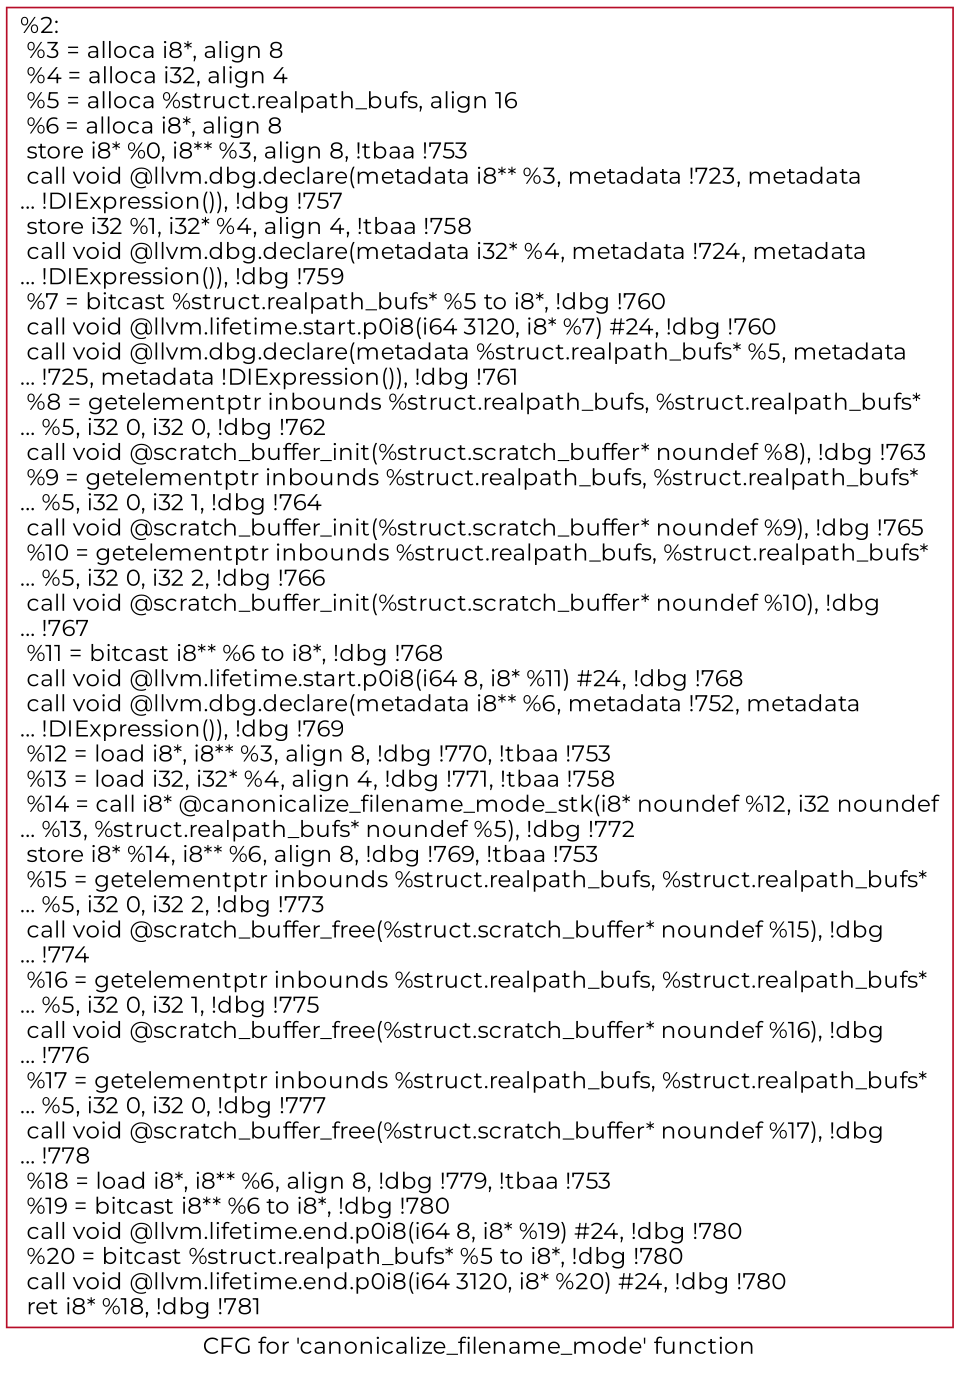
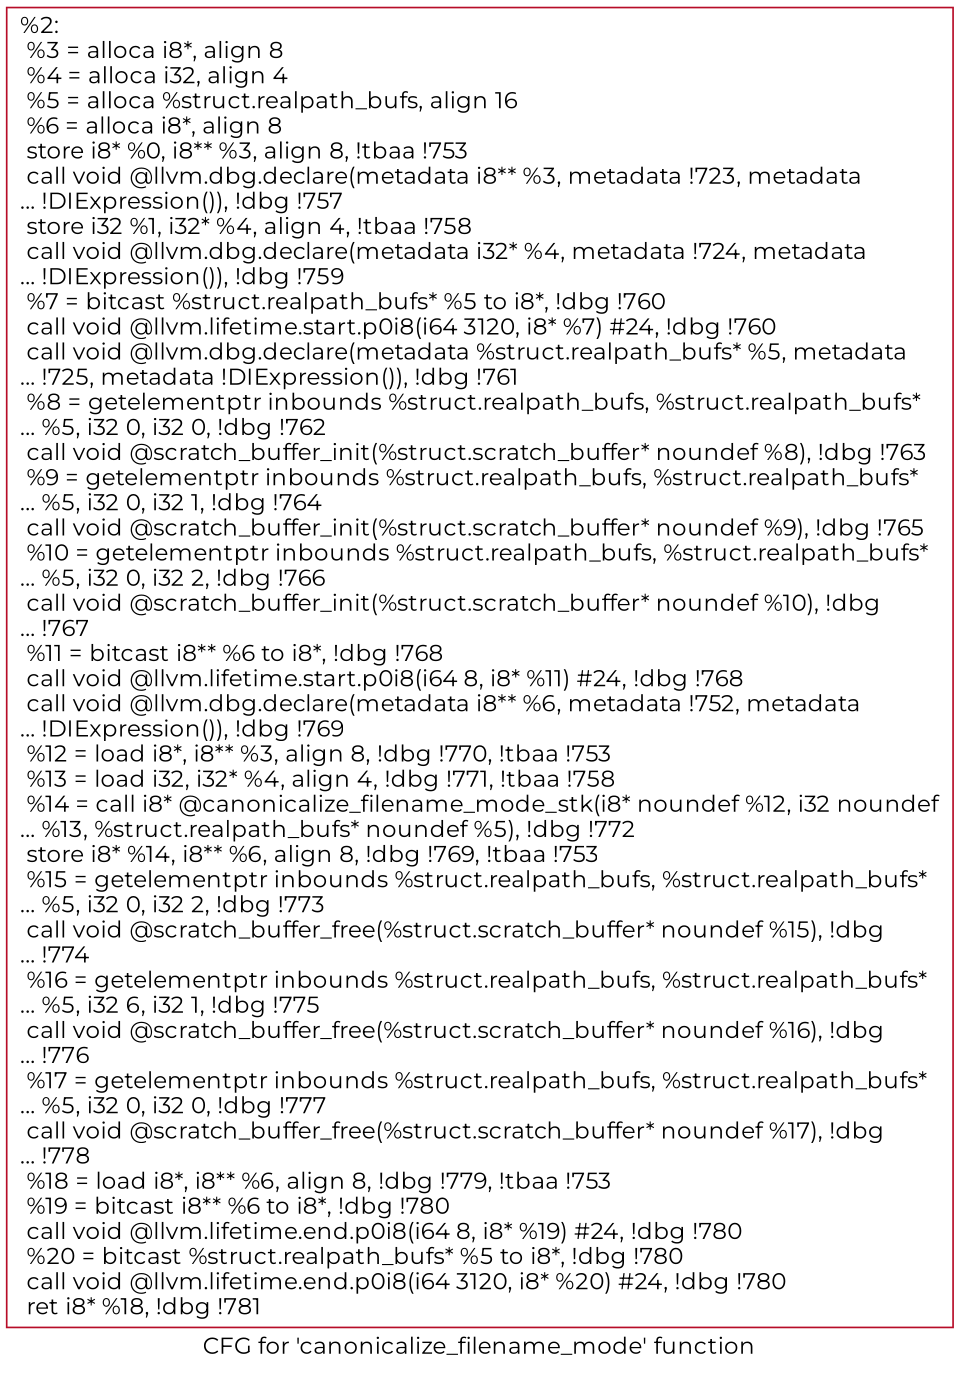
(171, 1006) -> (171, 1006)
